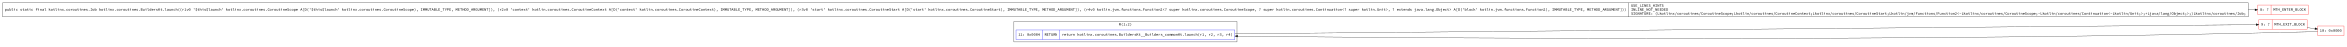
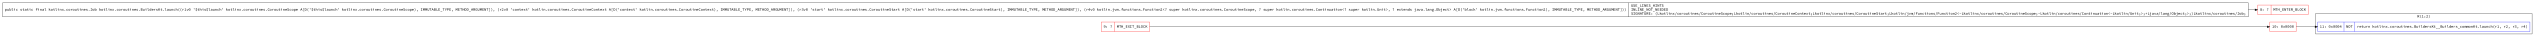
(1746, 29) -> none
(1051, 35) -> (2349, 27)
